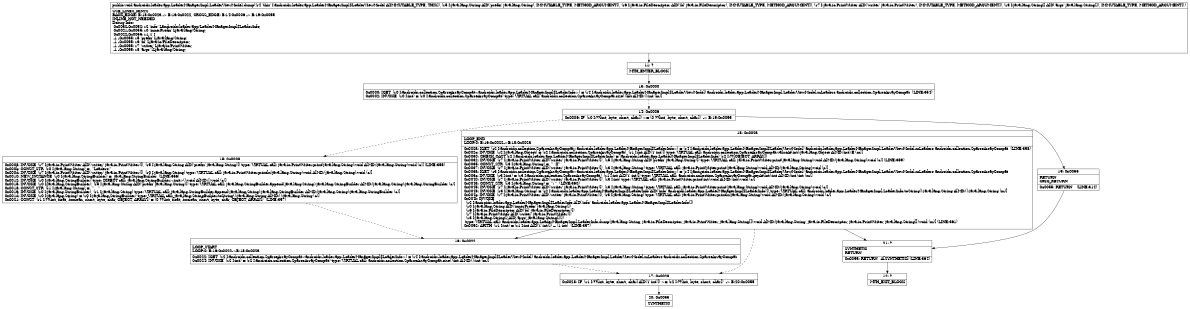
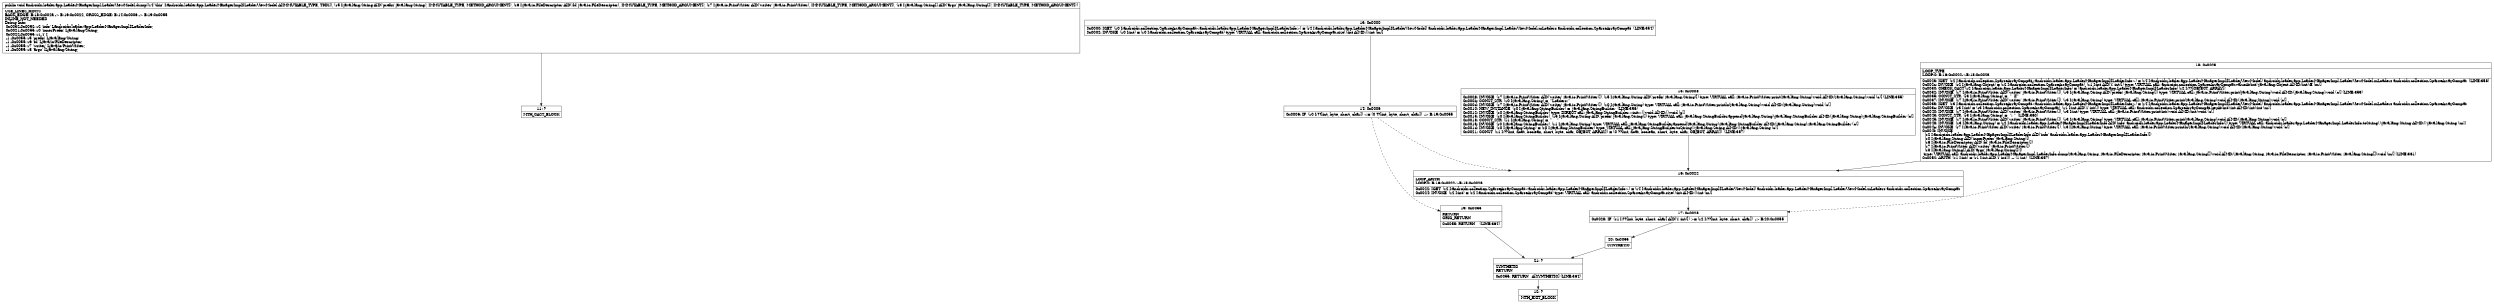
(649, 71) -> (541, 115)
(649, 78) -> none
(649, 103) -> (1370, 70)
(909, 121) -> (1393, 173)
(444, 133) -> (1439, 154)
(474, 139) -> (1934, 71)
(1068, 187) -> (1471, 224)
(364, 220) -> (1688, 152)
(854, 234) -> (1589, 252)
(205, 247) -> (1428, 179)
(585, 269) -> (1688, 202)
